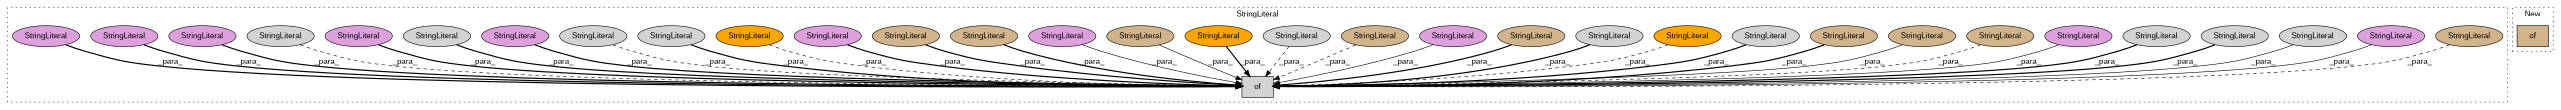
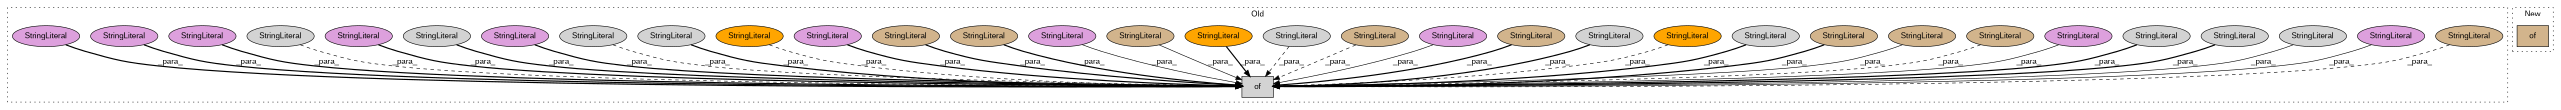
(1258, 14) -> (1258, 14)
